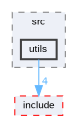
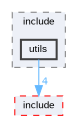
(39, 22) -> (39, 22)
